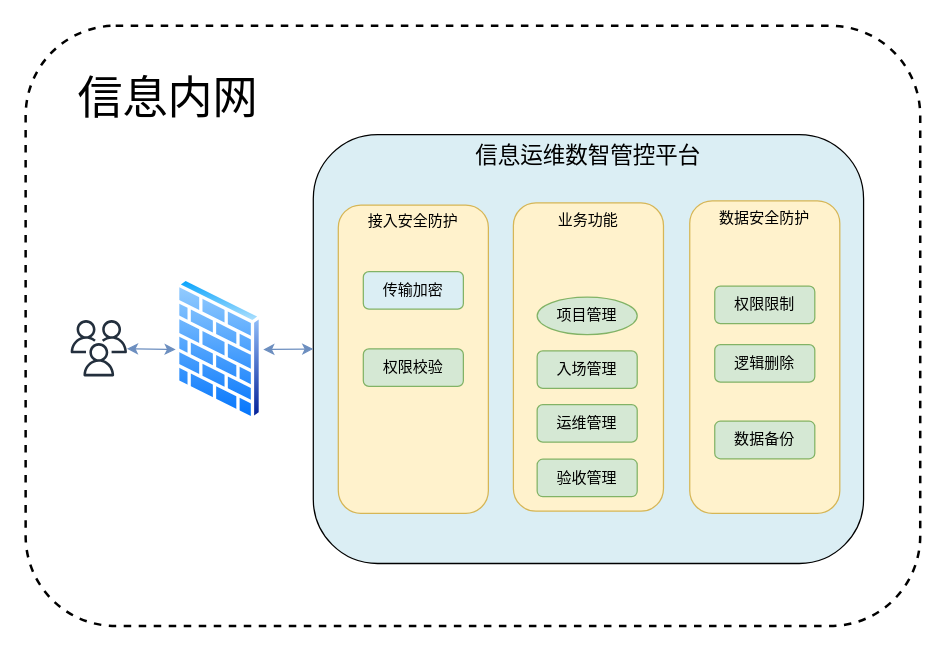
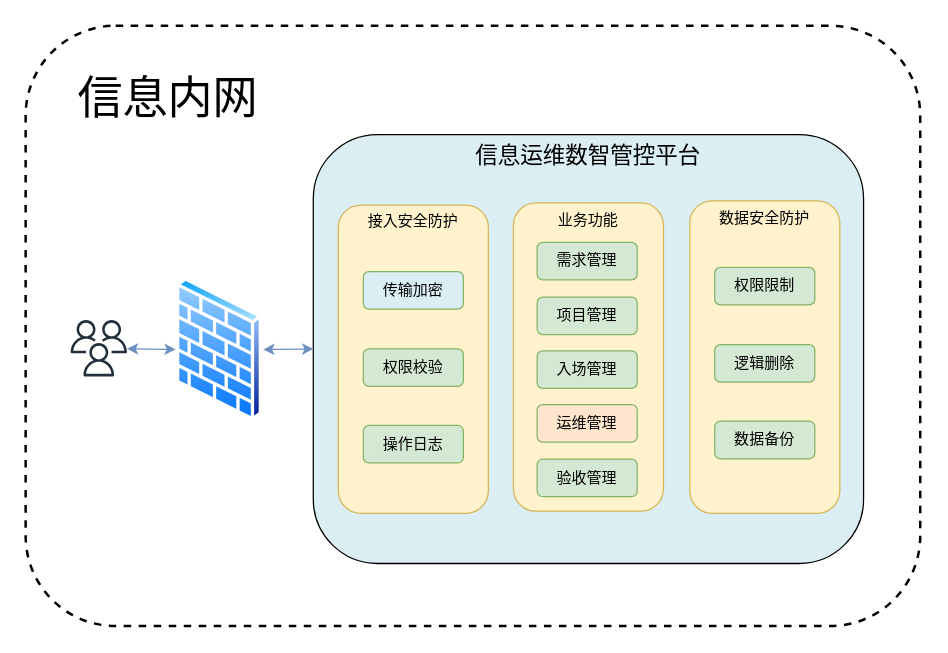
none -> (587, 261)
(764, 305) -> (764, 286)
(587, 316) -> (587, 316)
(587, 423) -> (587, 423)
none -> (413, 444)
